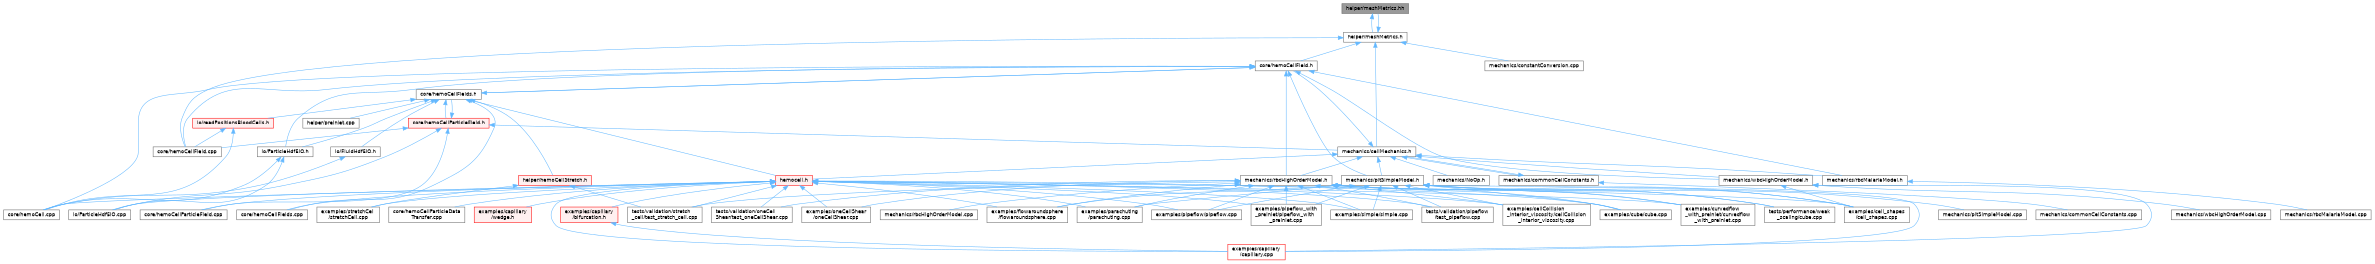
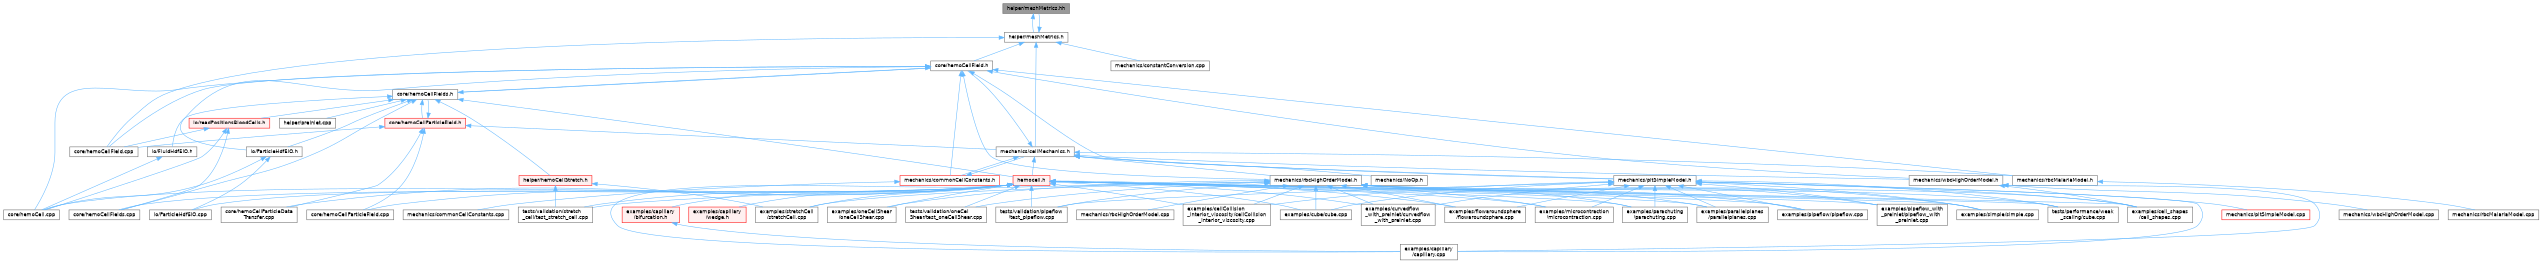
none -> (955, 126)
none -> (207, 178)
(1549, 180) -> (950, 180)
(279, 186) -> (378, 185)
none -> (1037, 189)
none -> (1557, 192)
none -> (1574, 215)
none -> (1733, 215)
(1983, 215) -> (2266, 215)
(1257, 252) -> (1429, 252)
